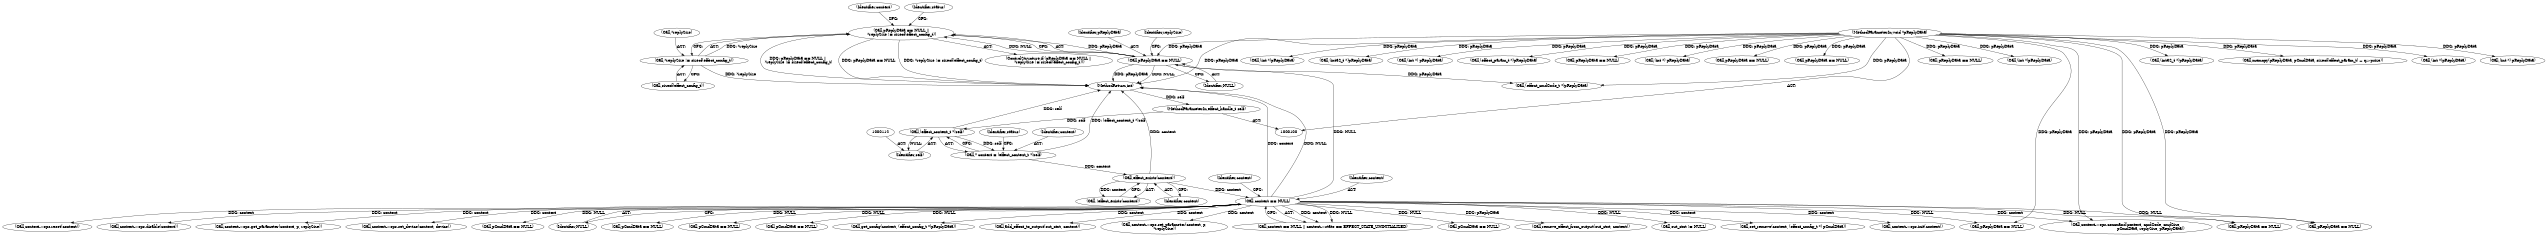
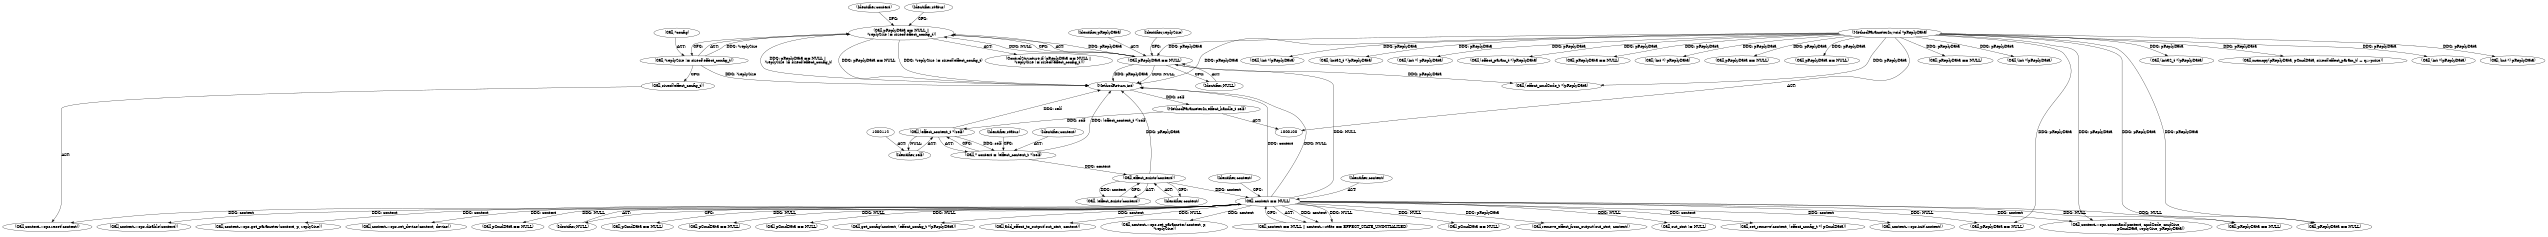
(677, 33) -> (677, 33)
(677, 73) -> (294, 93)
(1163, 132) -> (1163, 132)
(1190, 213) -> (1190, 213)
